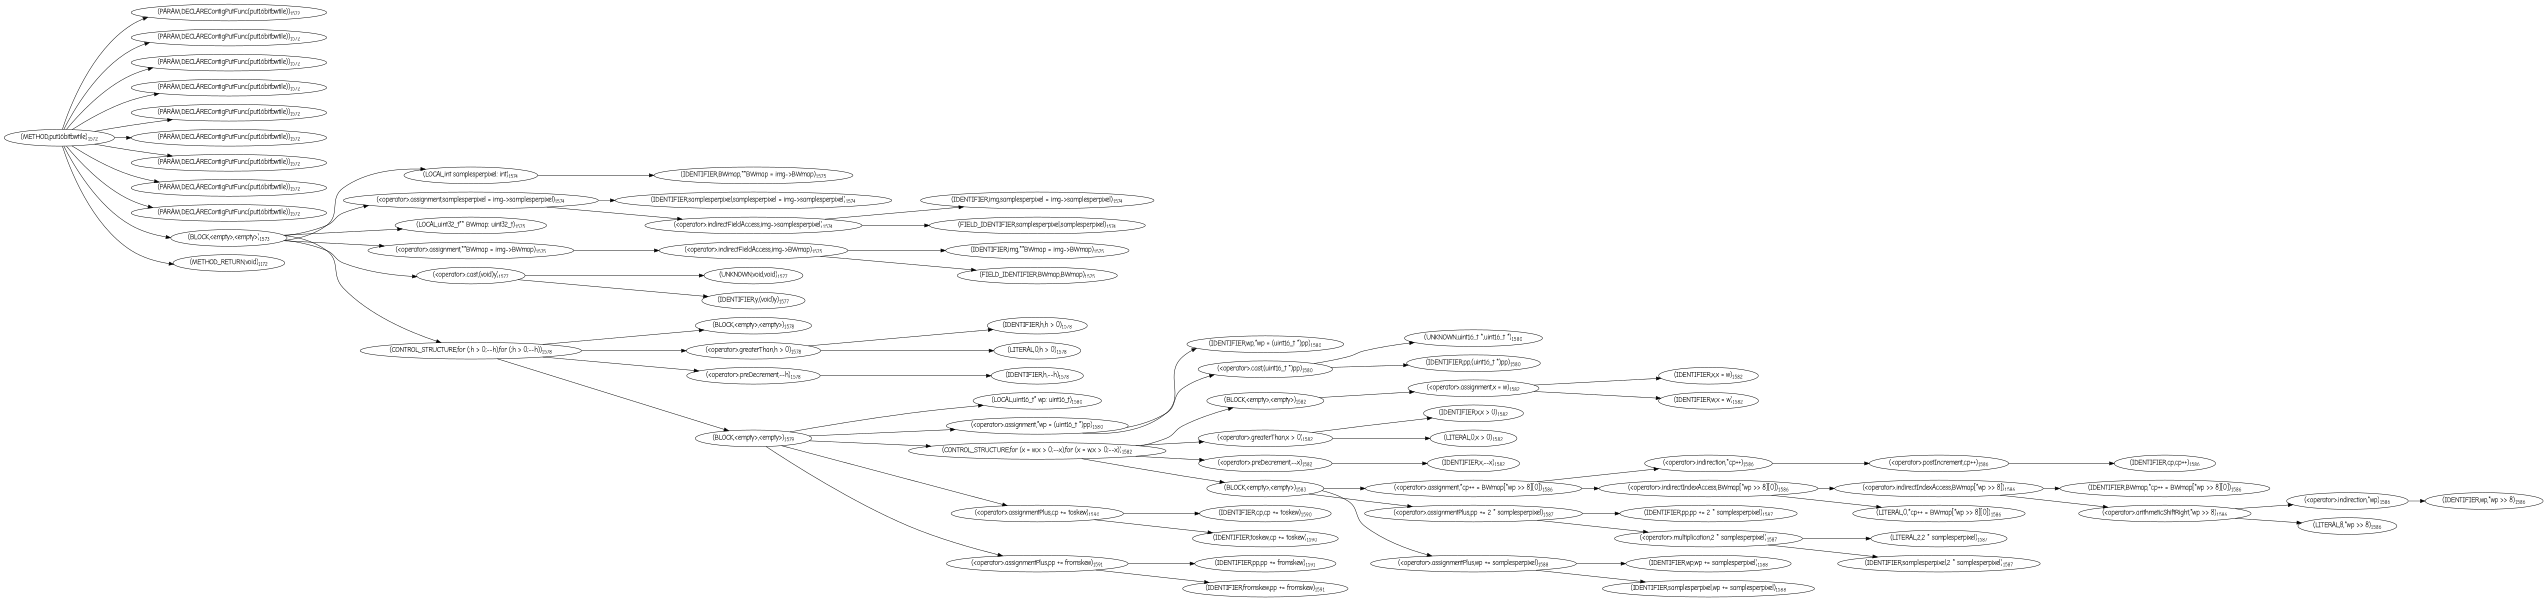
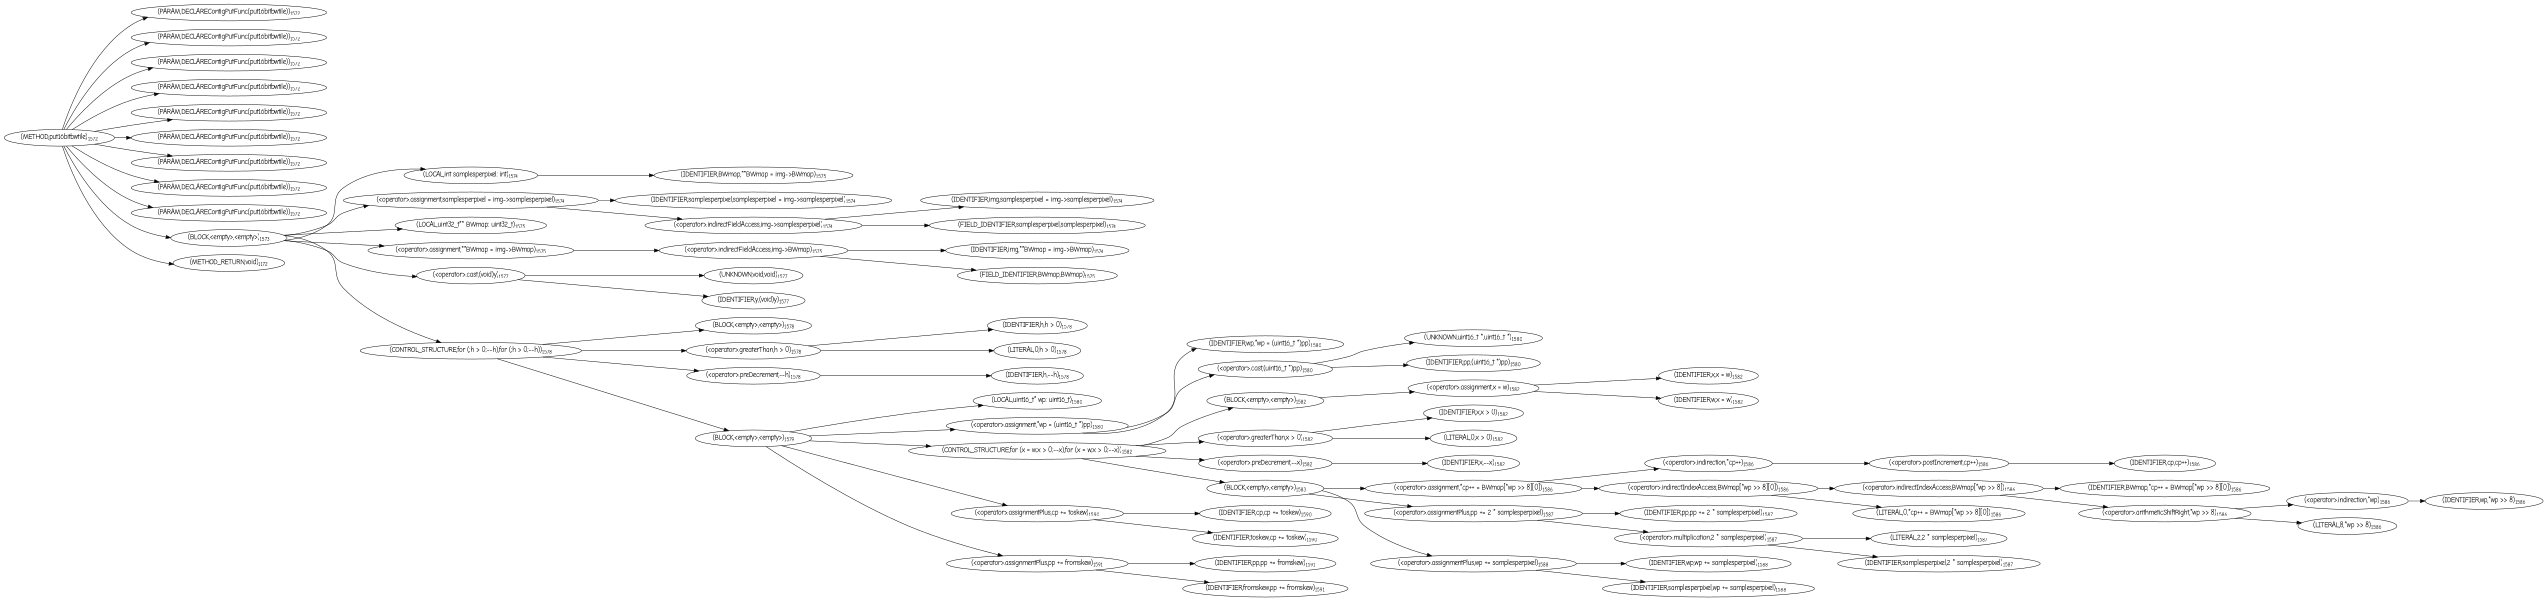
(1099, 250) -> (1099, 250)
